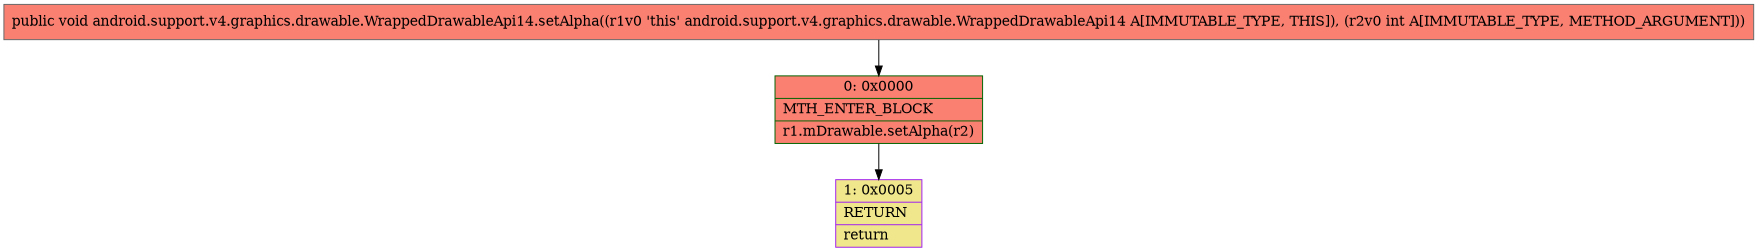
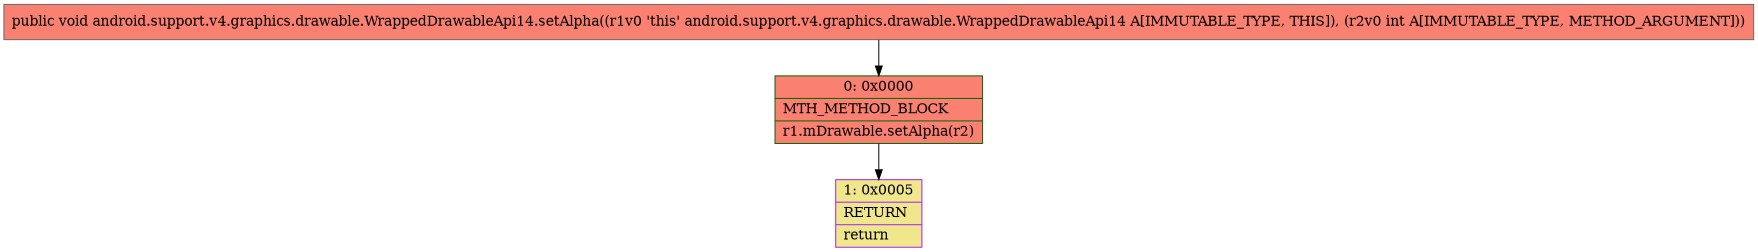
(858, 109) -> (866, 109)
